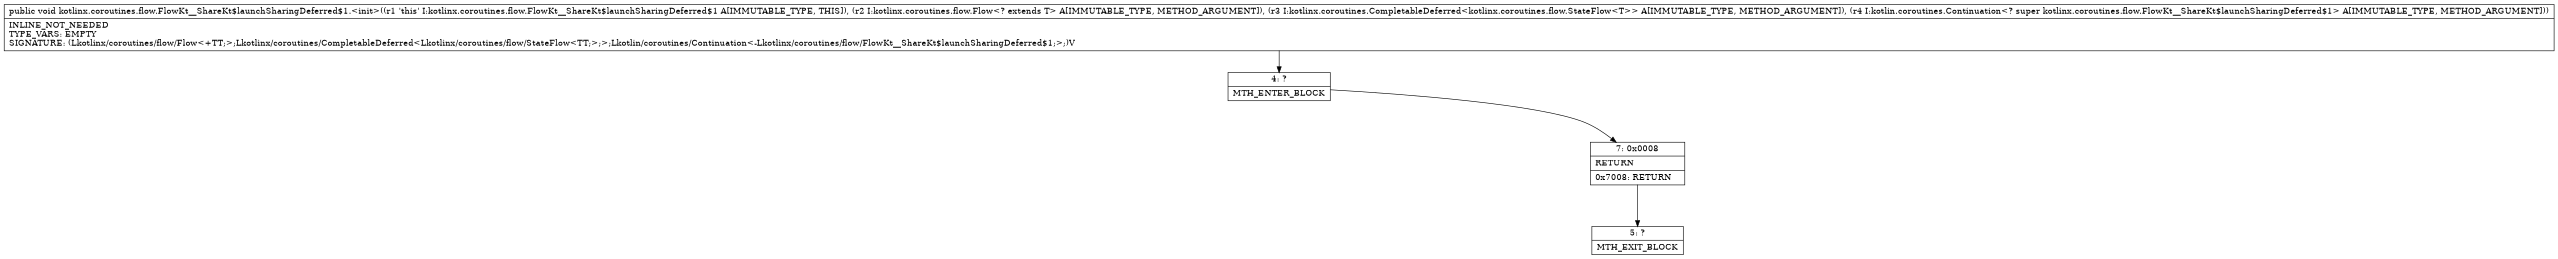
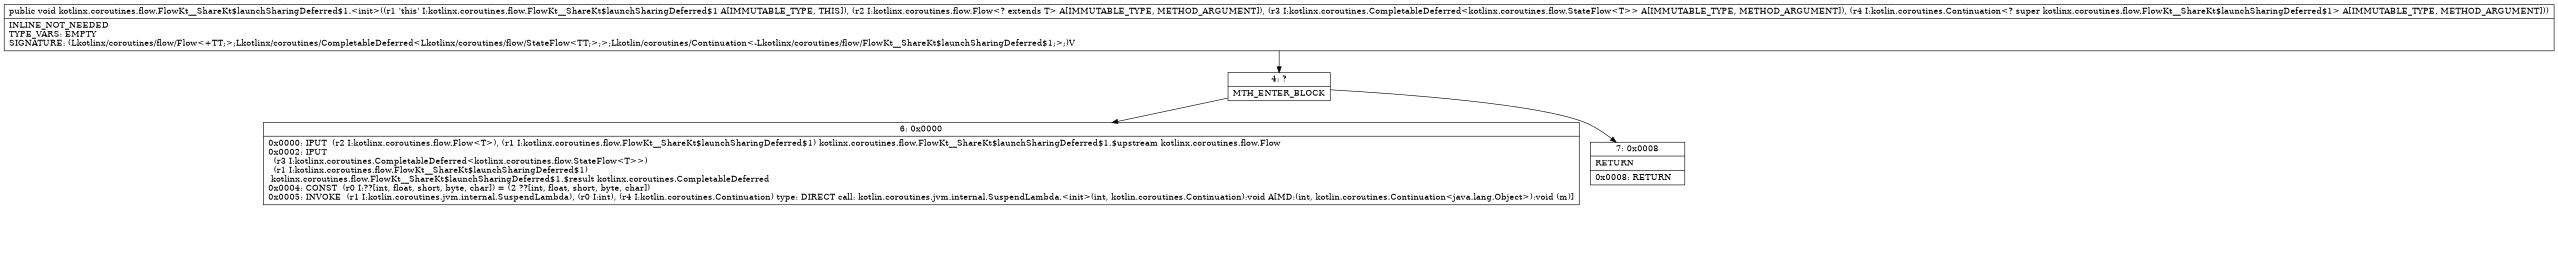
none -> (921, 164)
(1638, 177) -> (1638, 177)
(1638, 241) -> none
